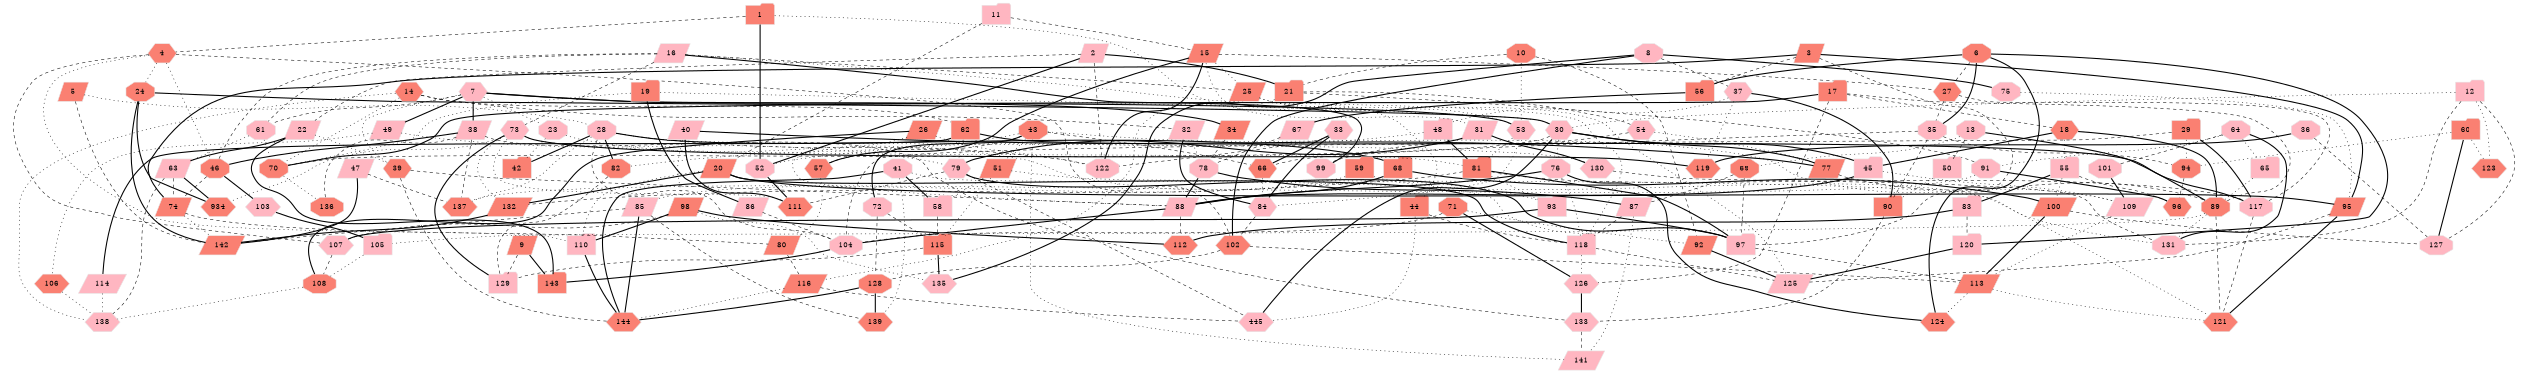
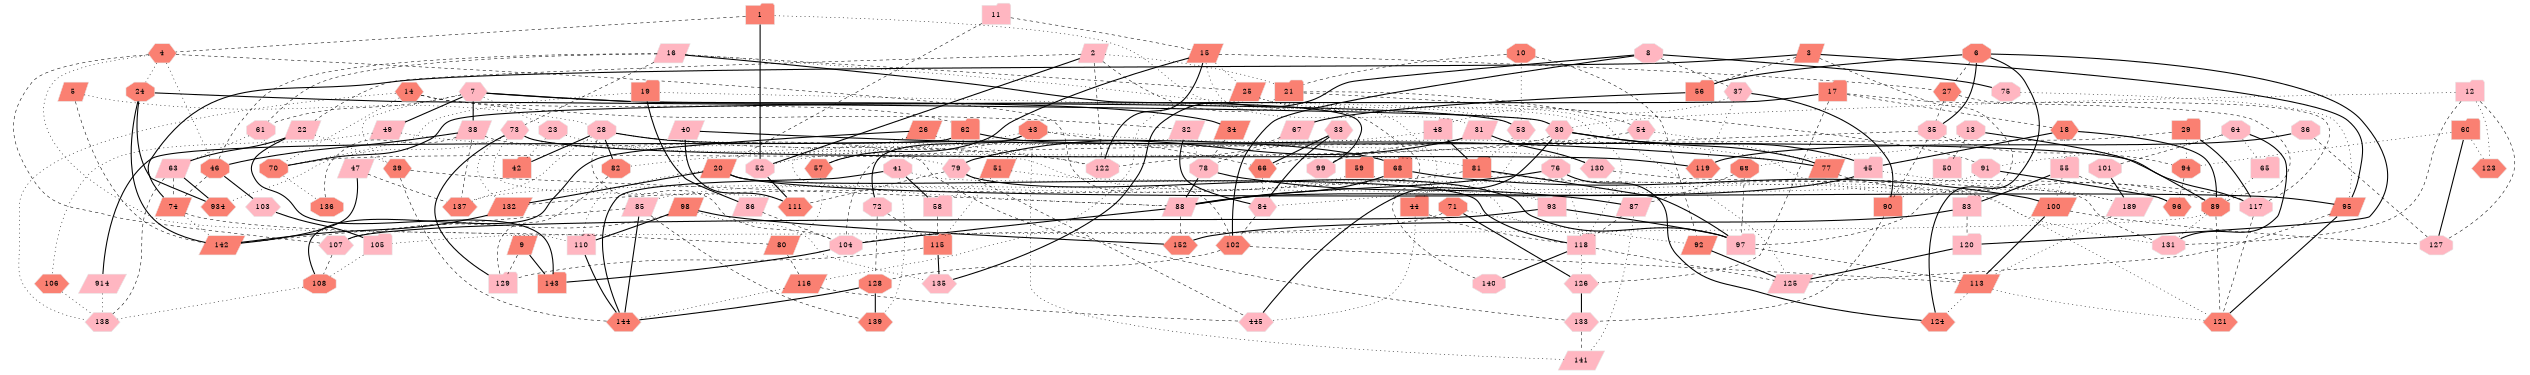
(1165, 61) -> (1165, 61)
(2130, 207) -> (2130, 207)
(1180, 245) -> (1180, 245)
(103, 284) -> (103, 284)
none -> (1489, 284)
